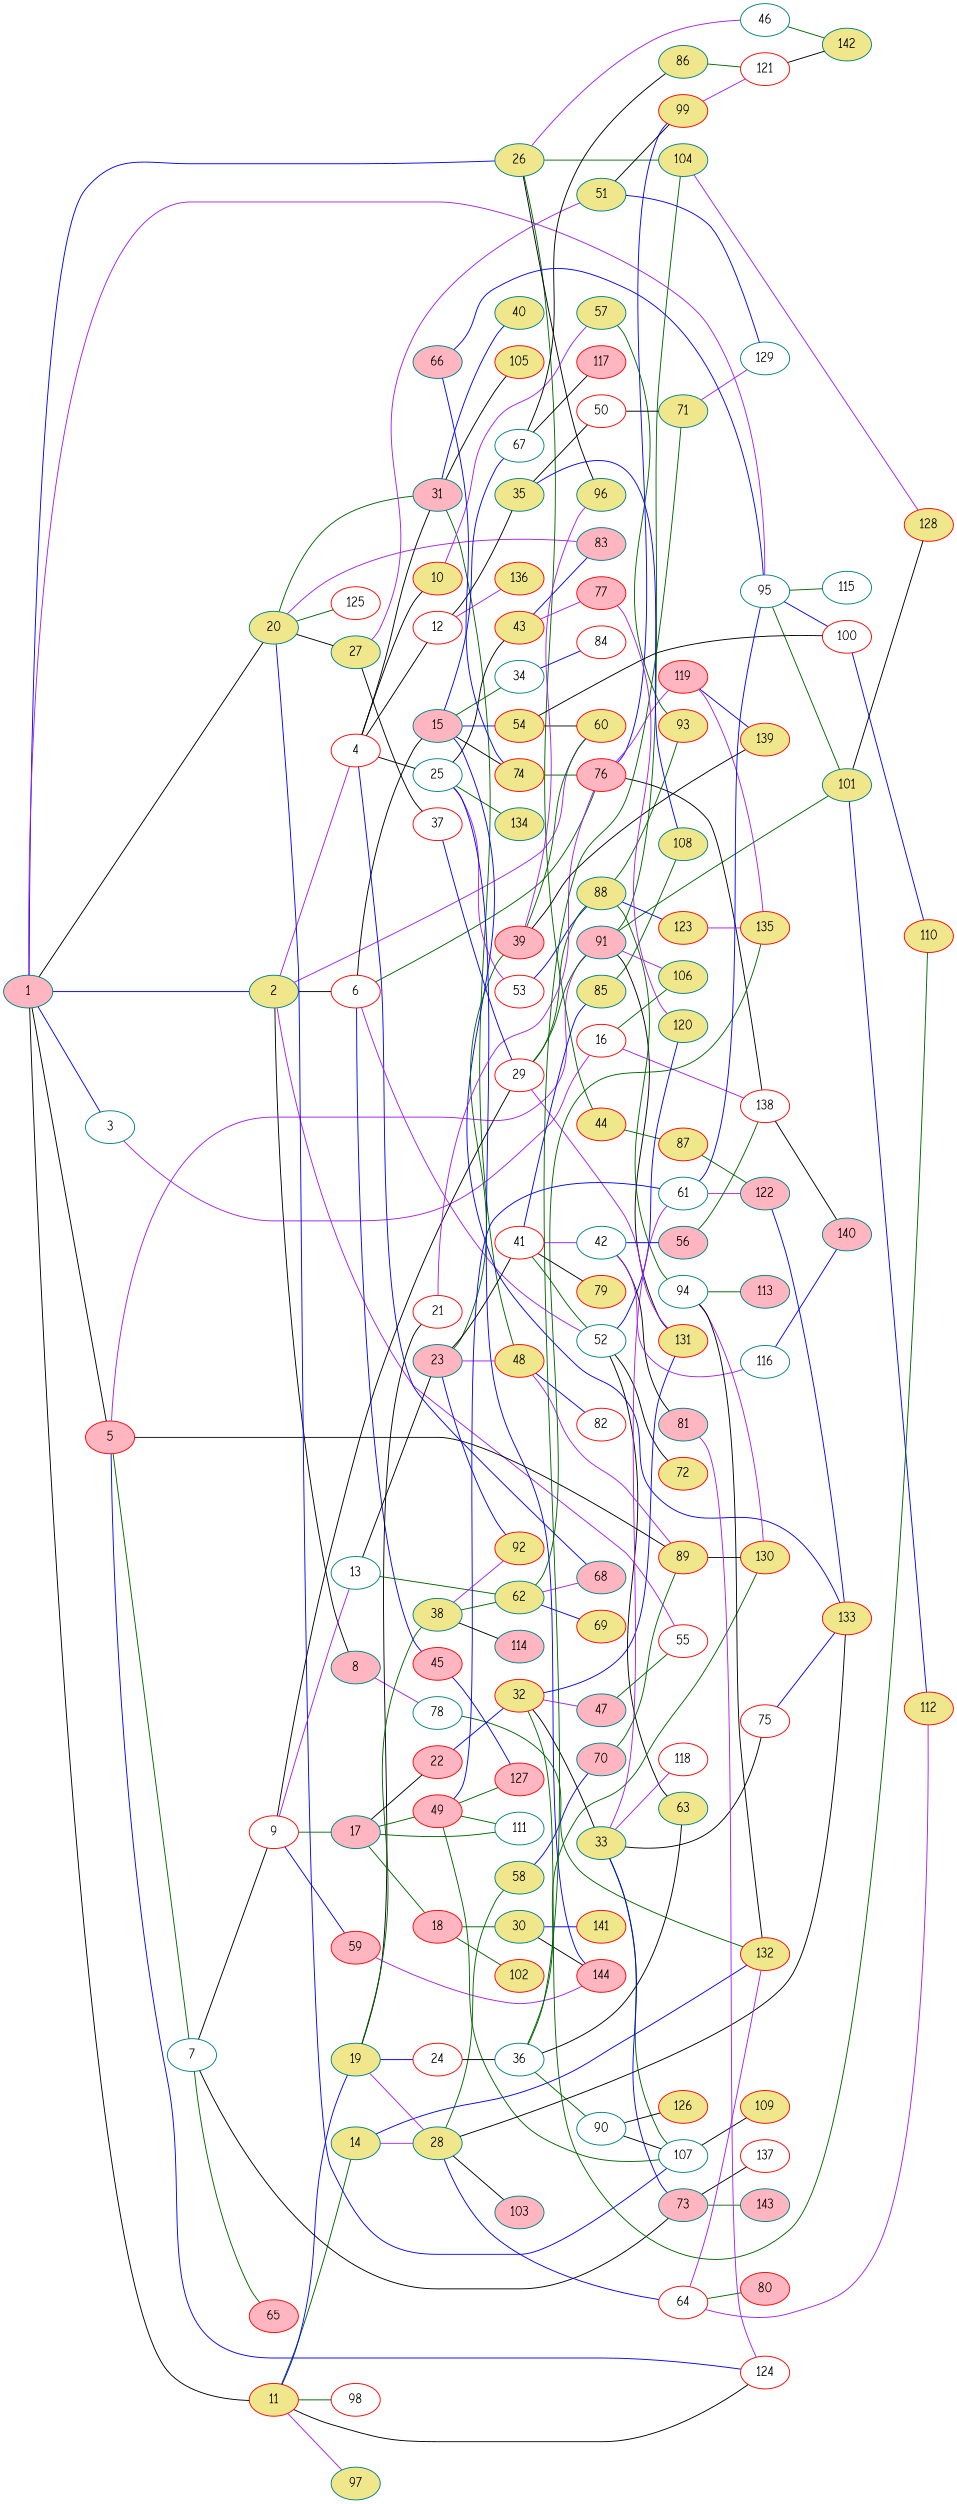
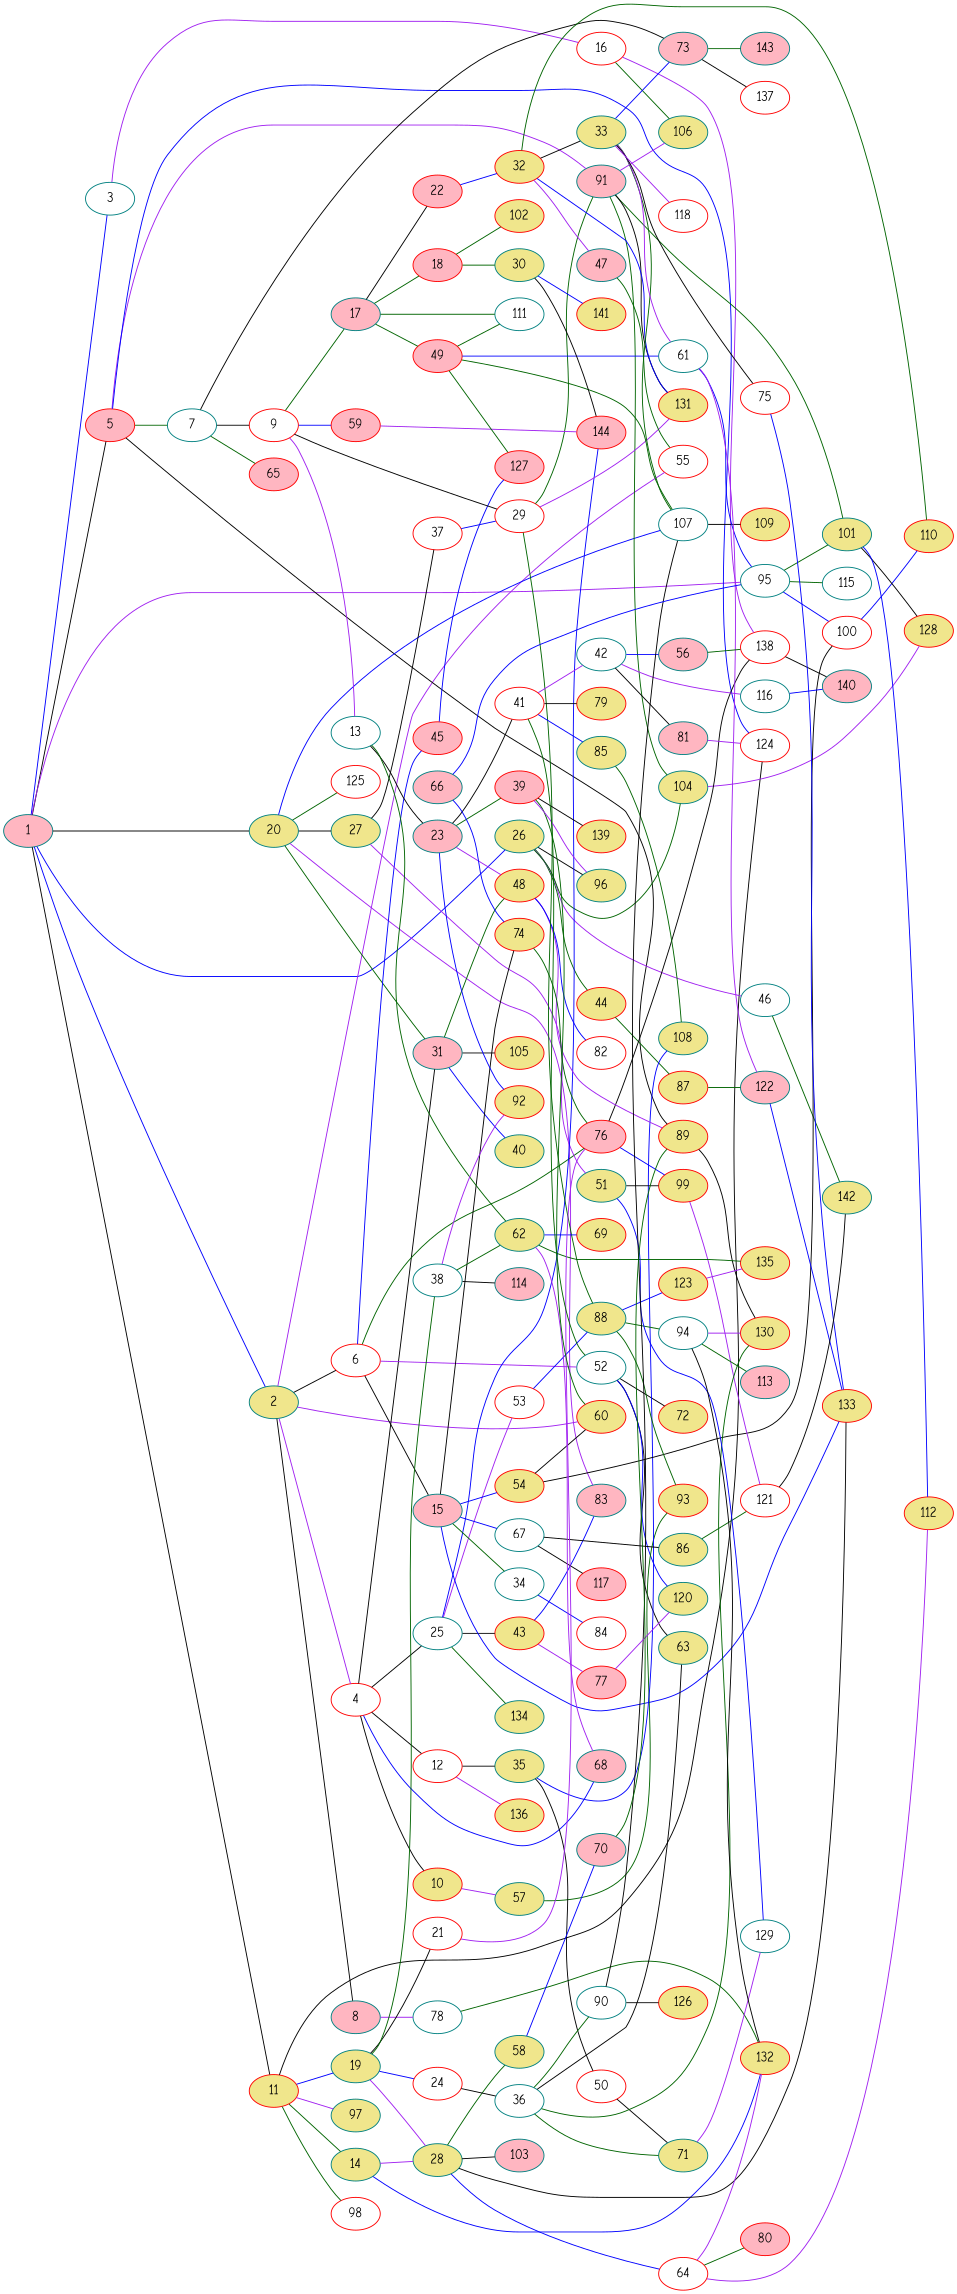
(683, 677) -> none
(438, 1615) -> (438, 1280)
